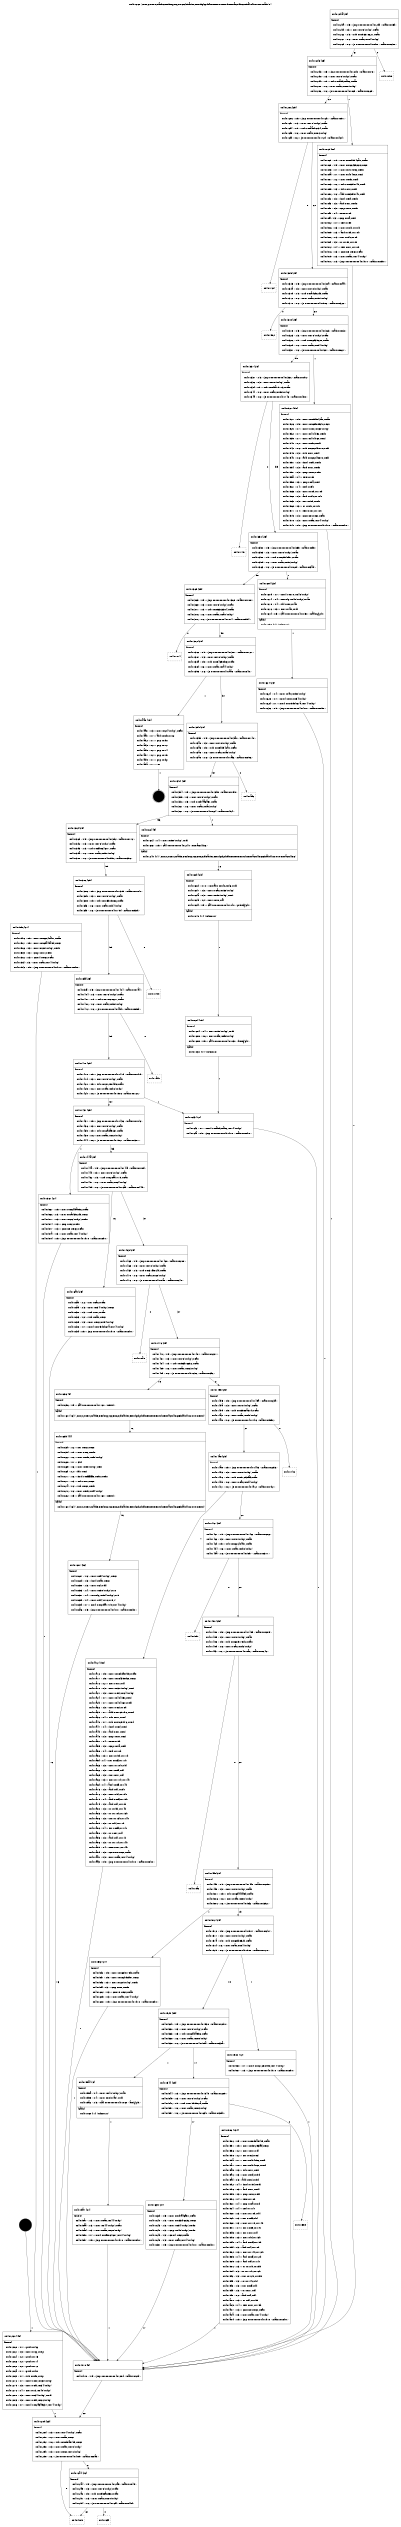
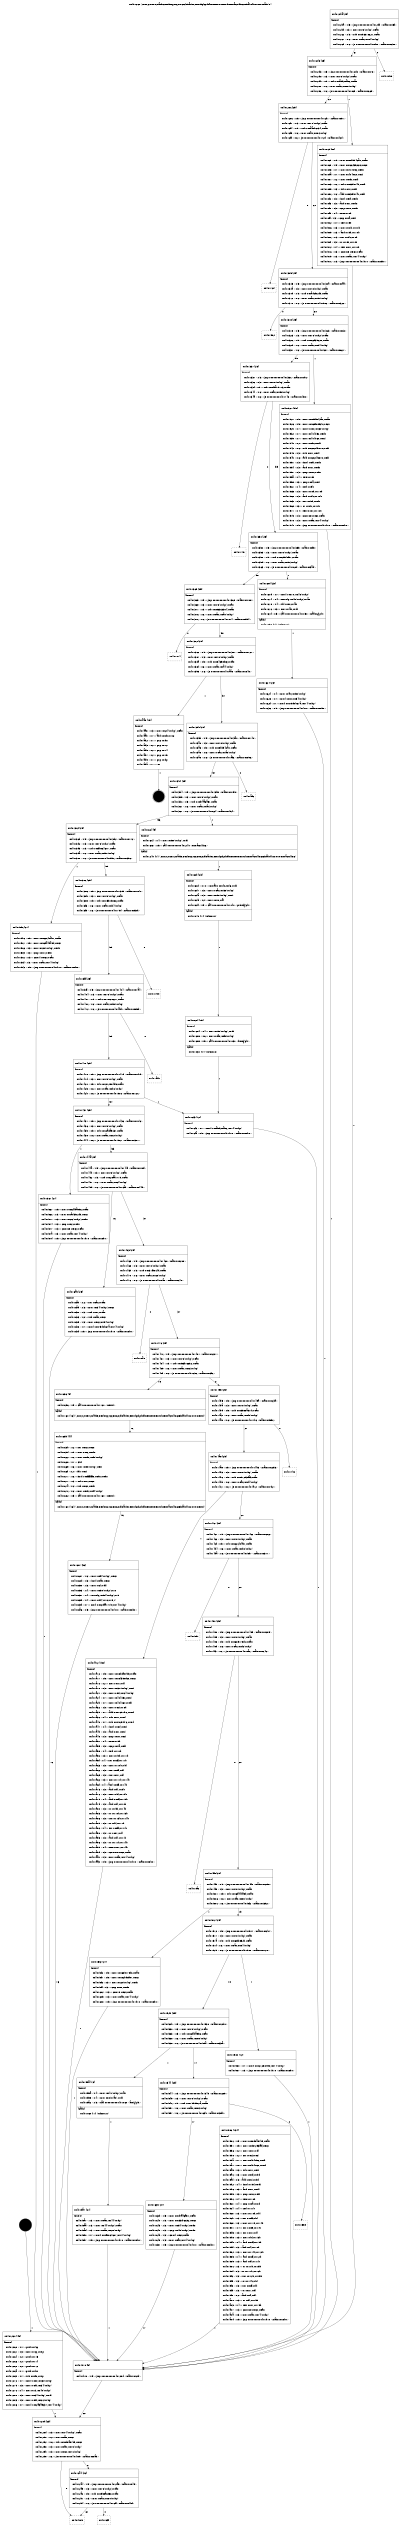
(219, 867) -> (219, 867)
none -> (62, 891)
